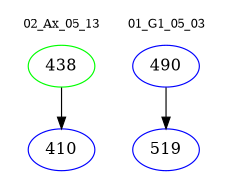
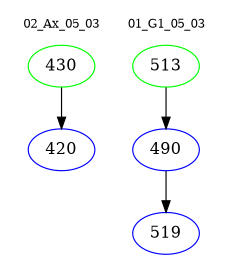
(62, 25) -> (62, 25)
(62, 66) -> (62, 66)
none -> (166, 66)
(62, 150) -> (62, 150)
